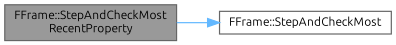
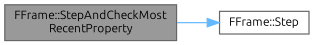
(305, 23) -> (264, 23)
